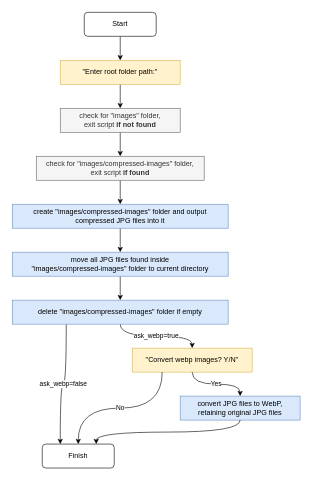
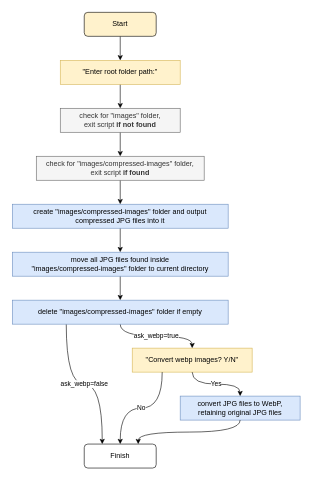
(120, 24) -> (120, 24)
(78, 456) -> (120, 456)
